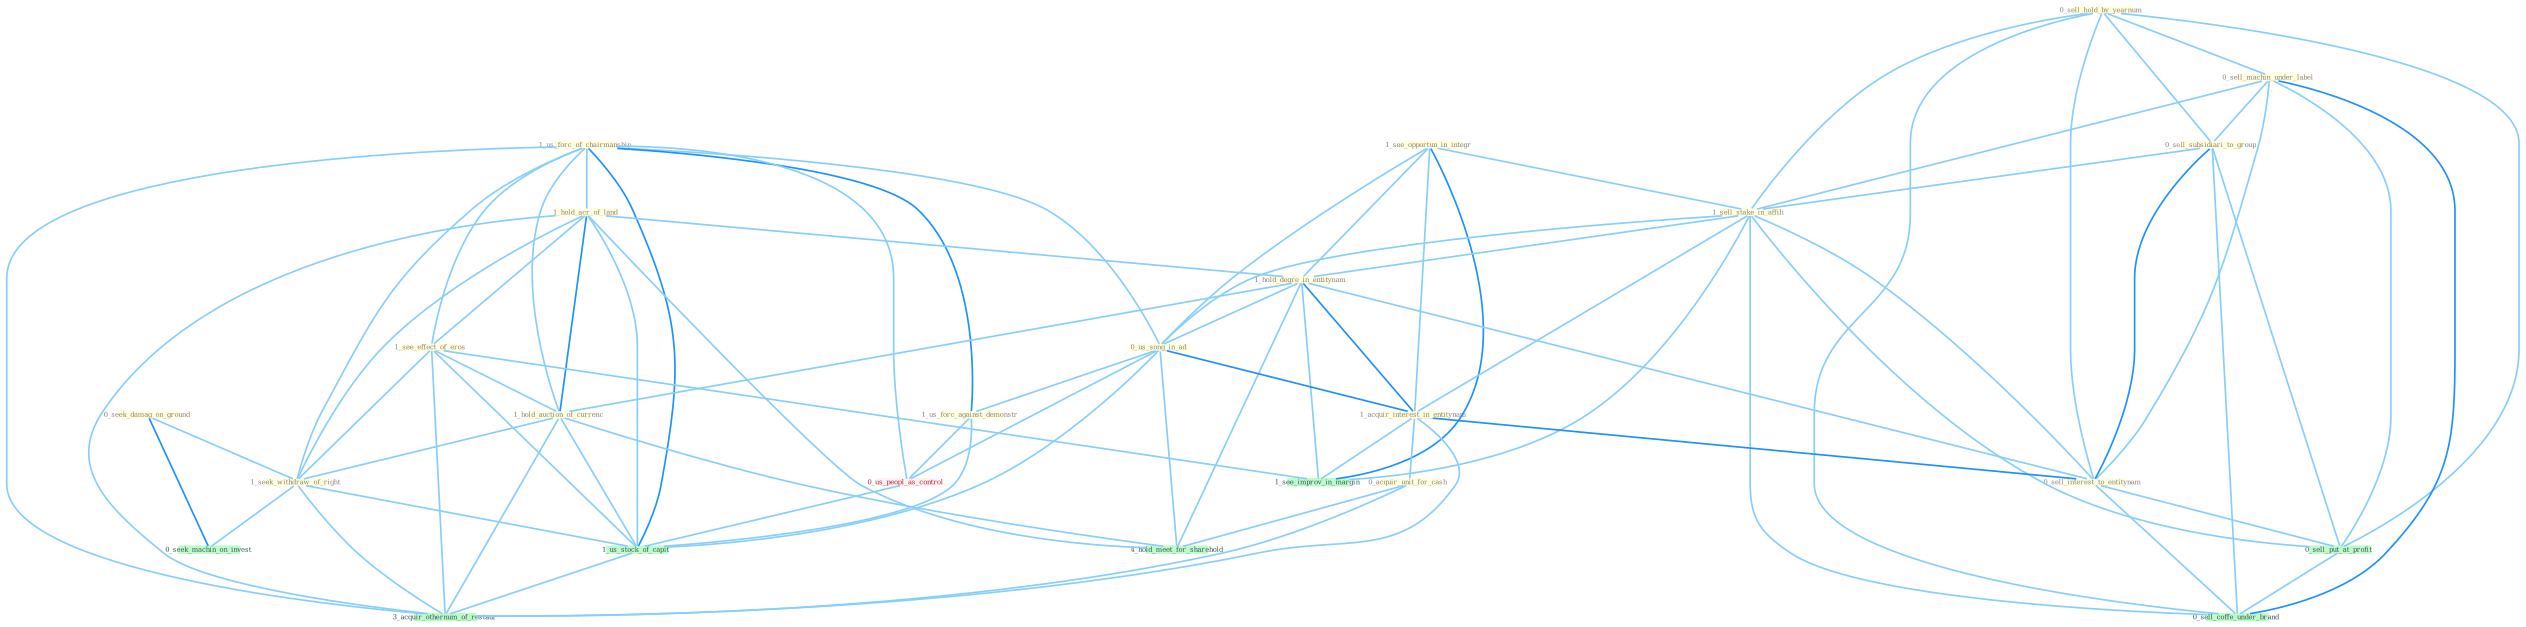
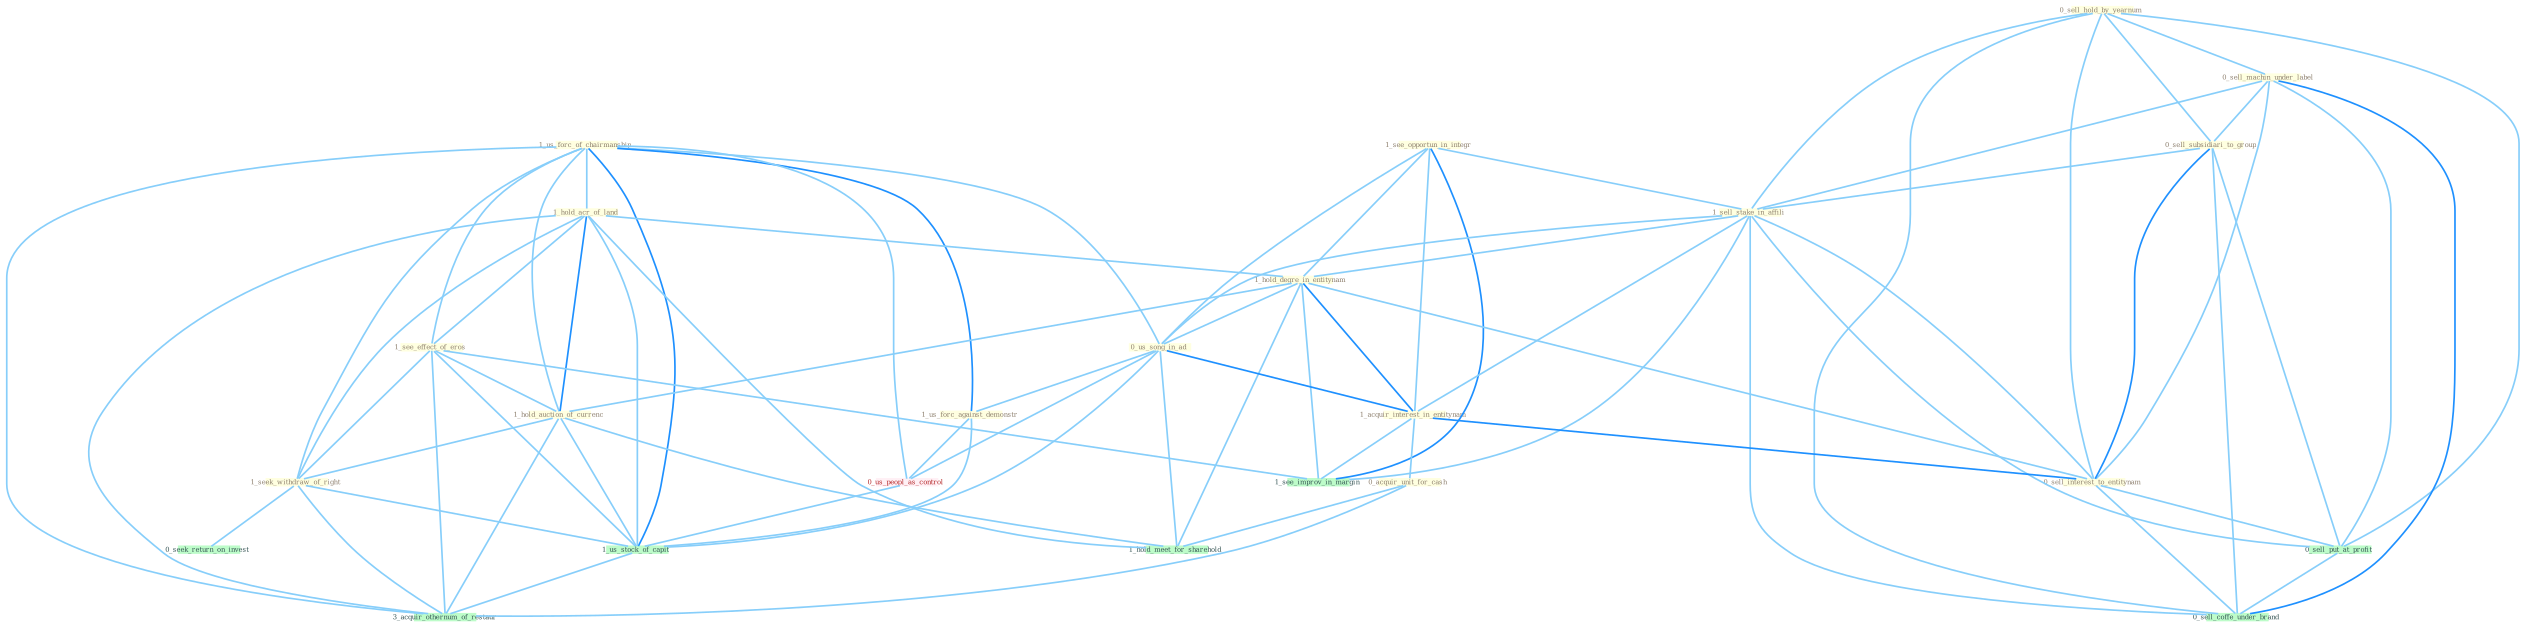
(148, 415) -> none
(1287, 548) -> none
(209, 550) -> (209, 550)
(1177, 550) -> (1177, 550)
